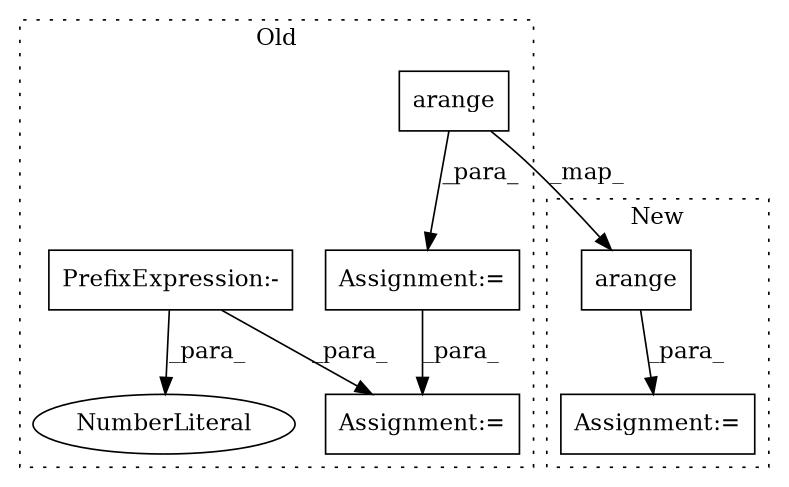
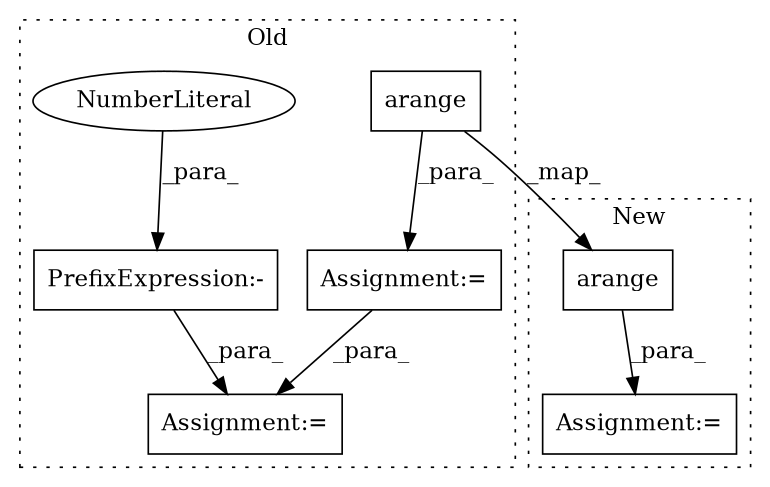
(168, 344) -> (160, 182)
